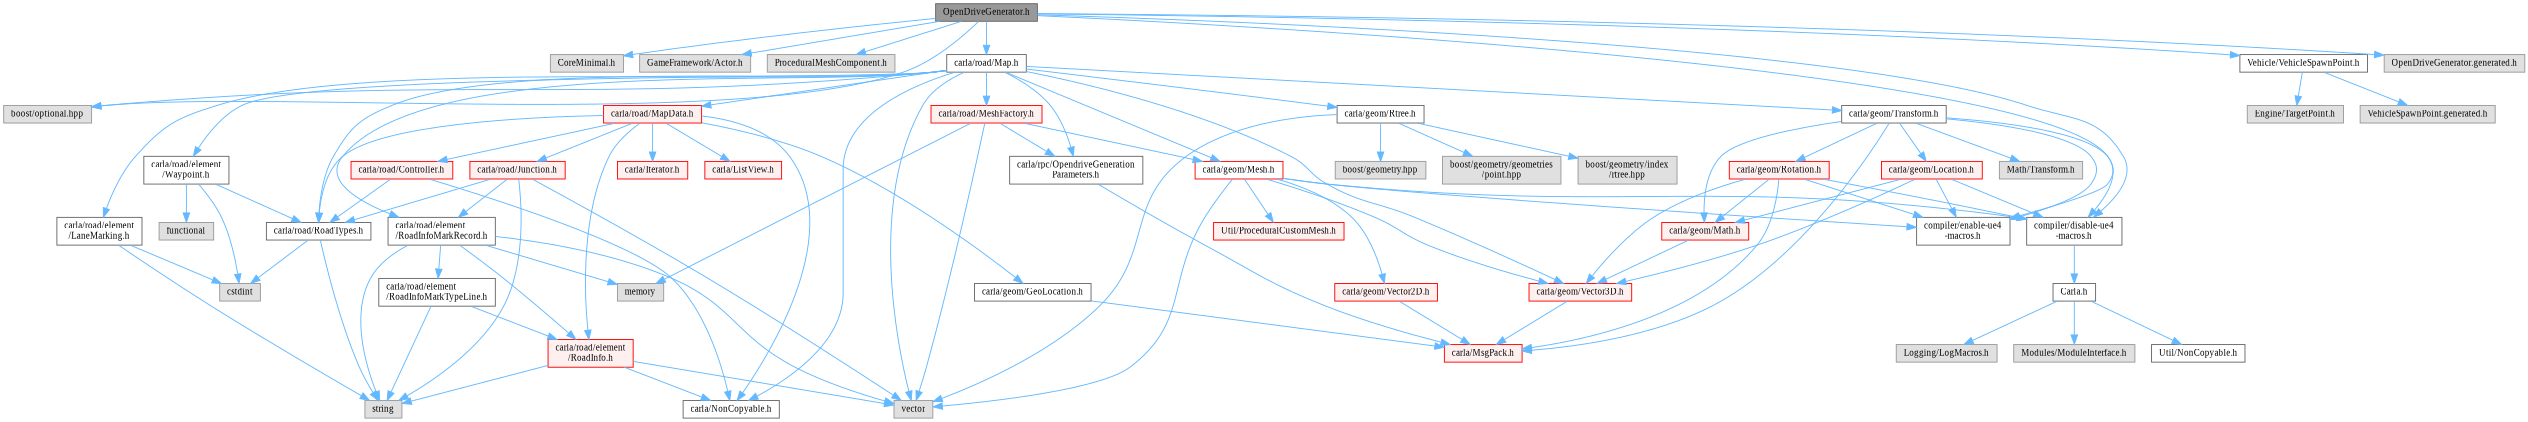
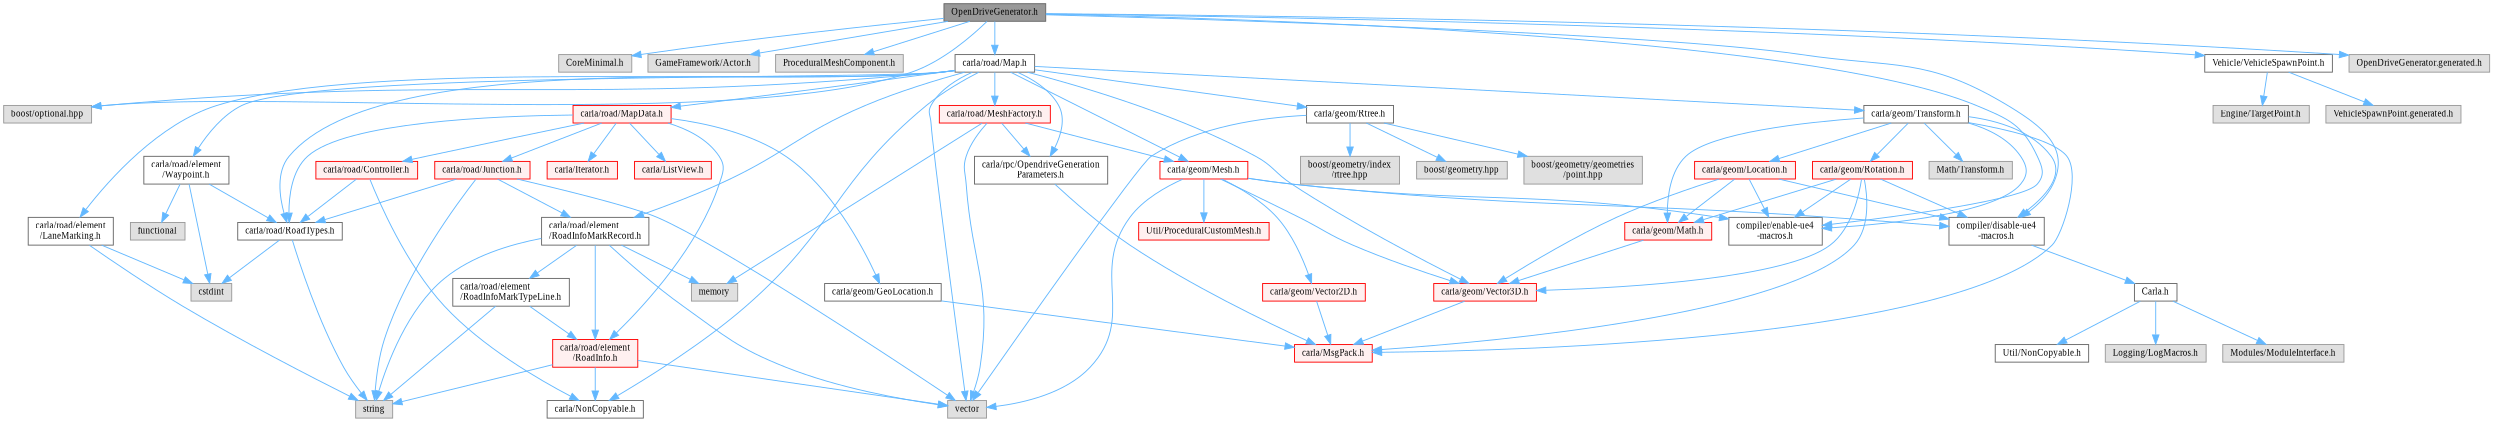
(809, 231) -> none
